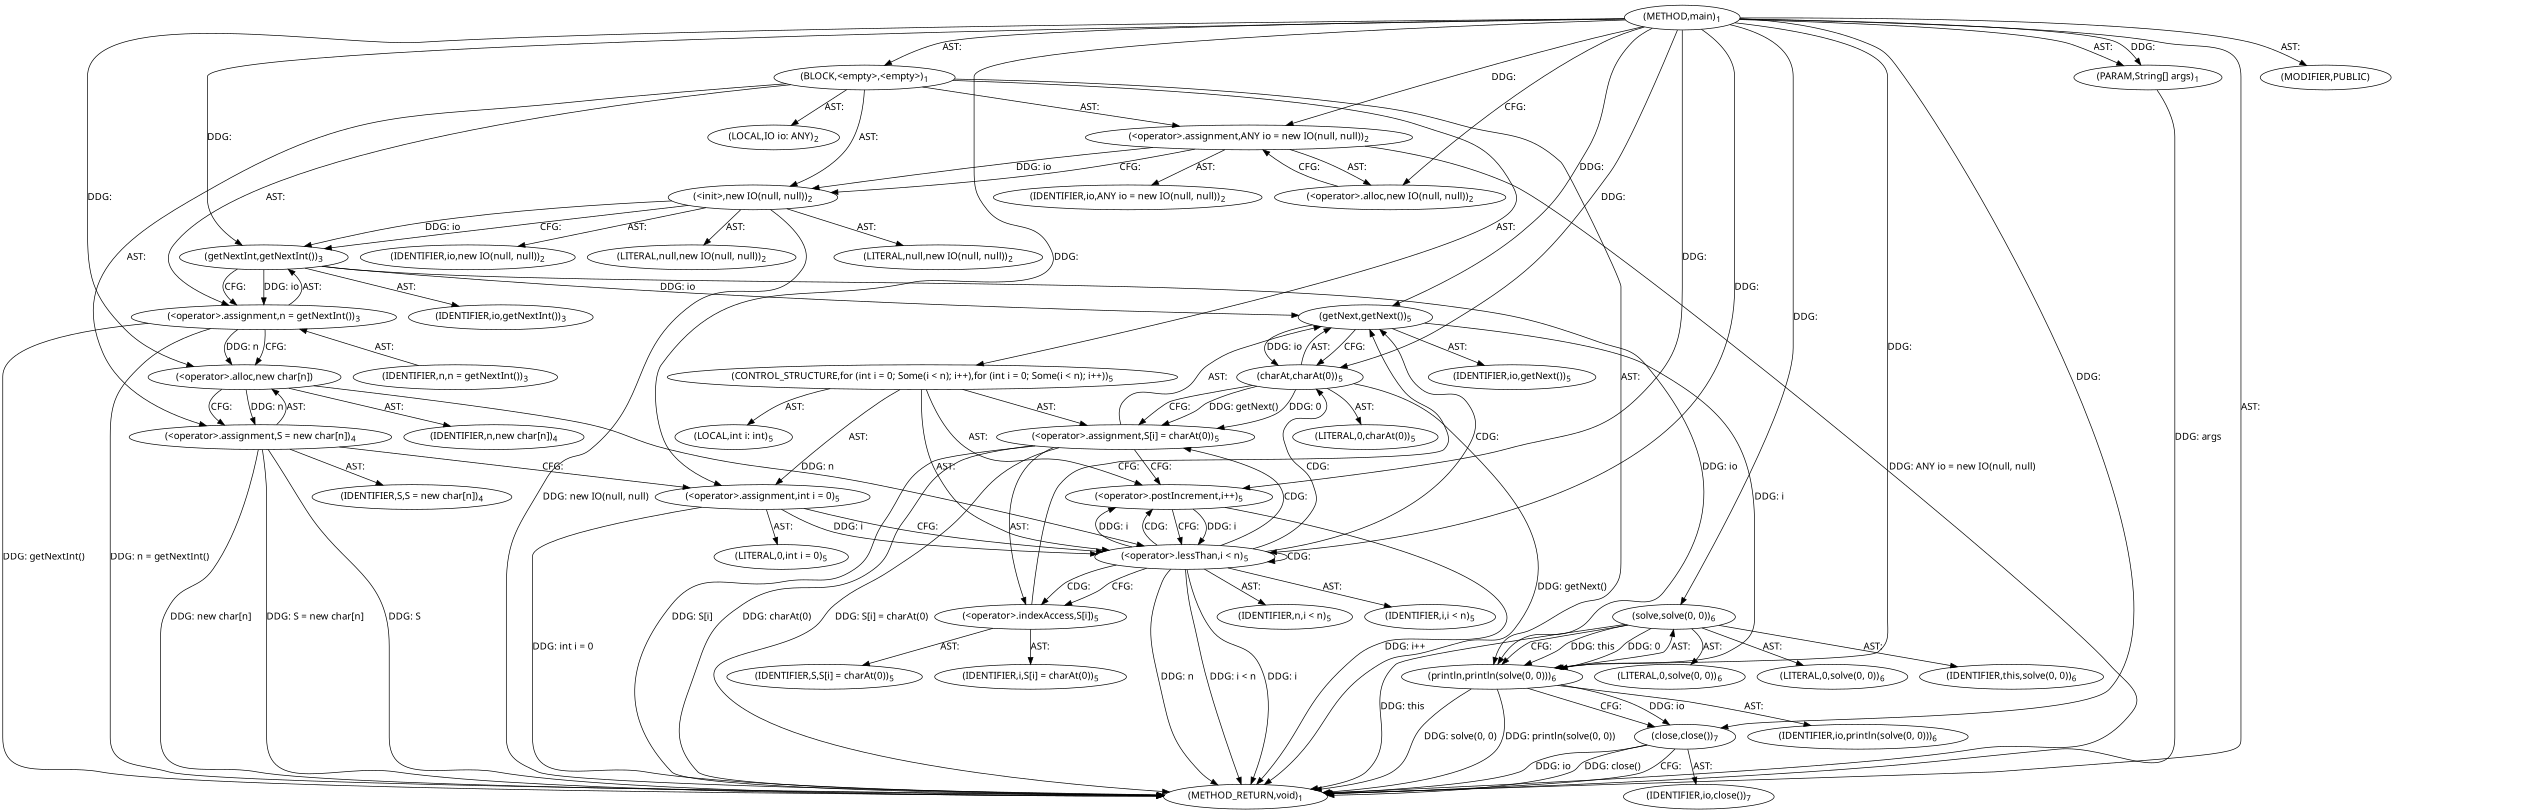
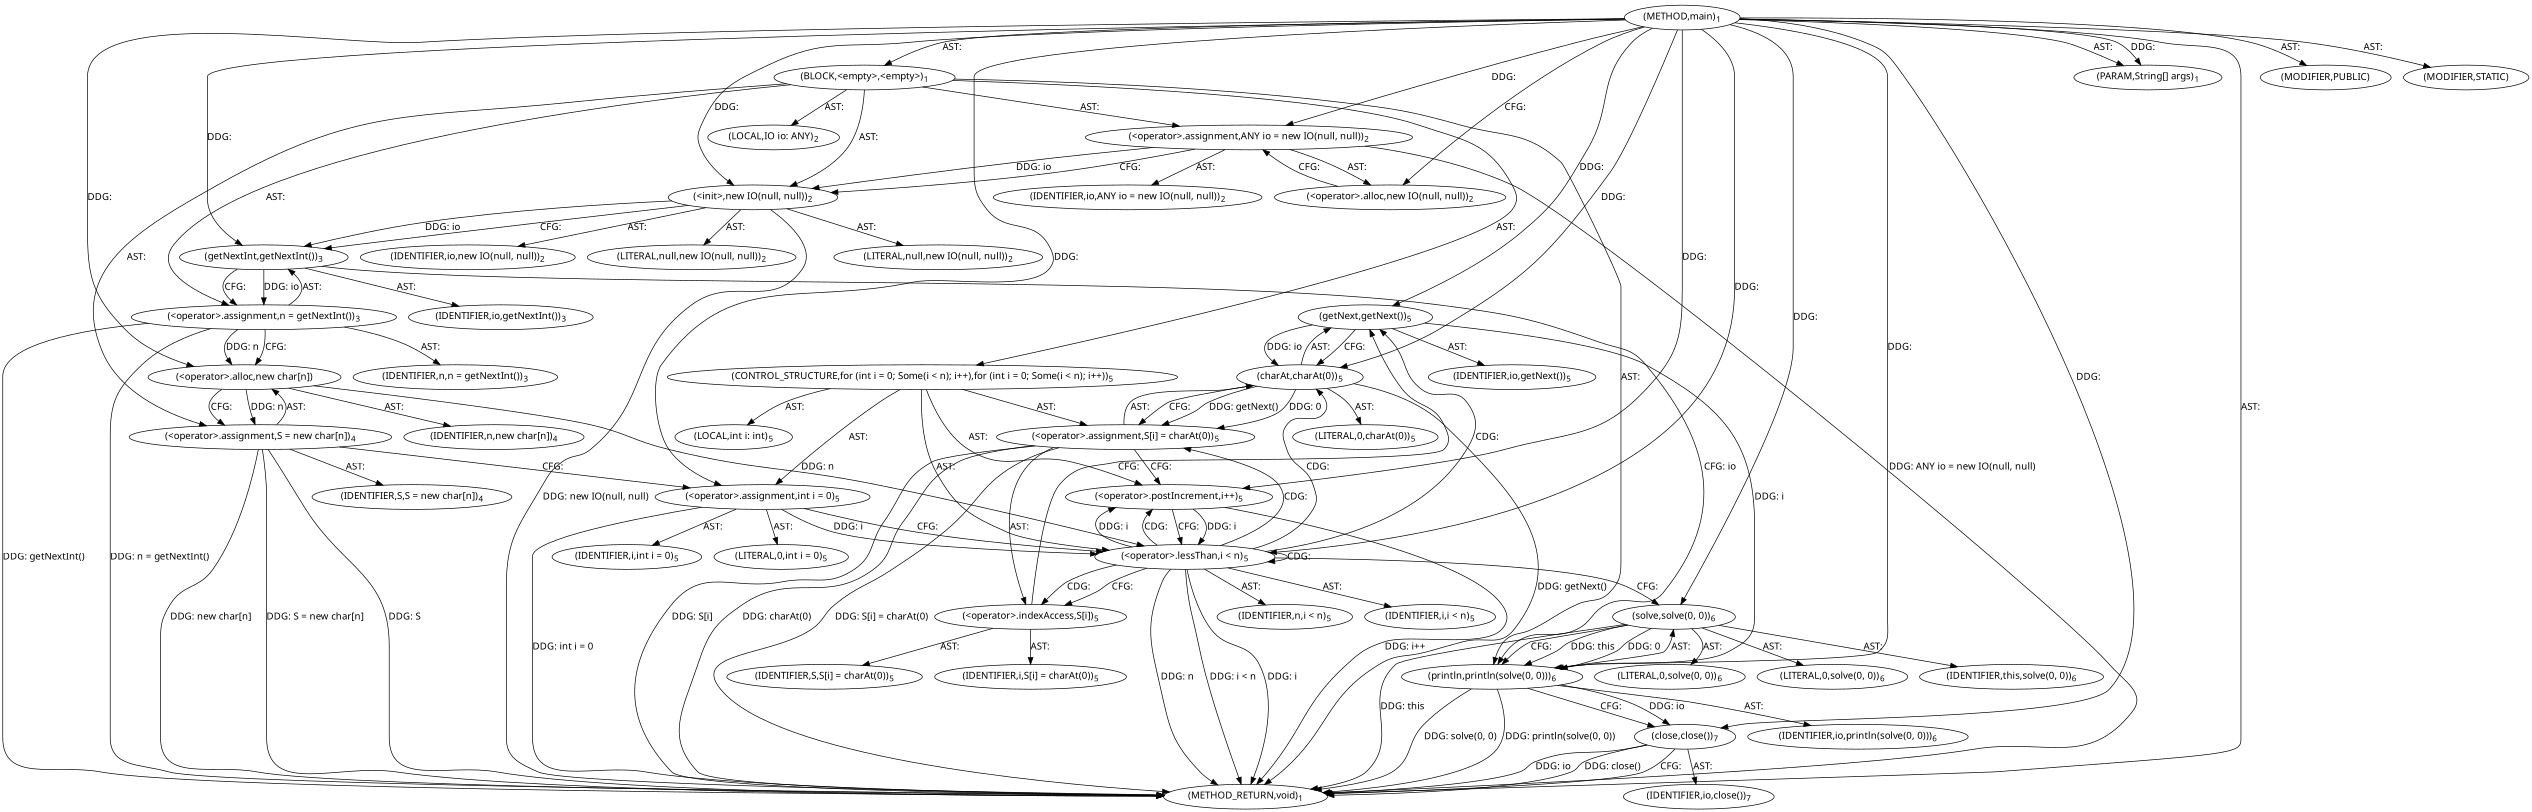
none -> (911, 42)
none -> (2466, 78)
(807, 299) -> none
(363, 349) -> (391, 339)
(1204, 368) -> (1175, 391)
(1720, 467) -> (1720, 467)
none -> (627, 557)
none -> (1467, 564)
(2087, 751) -> none
